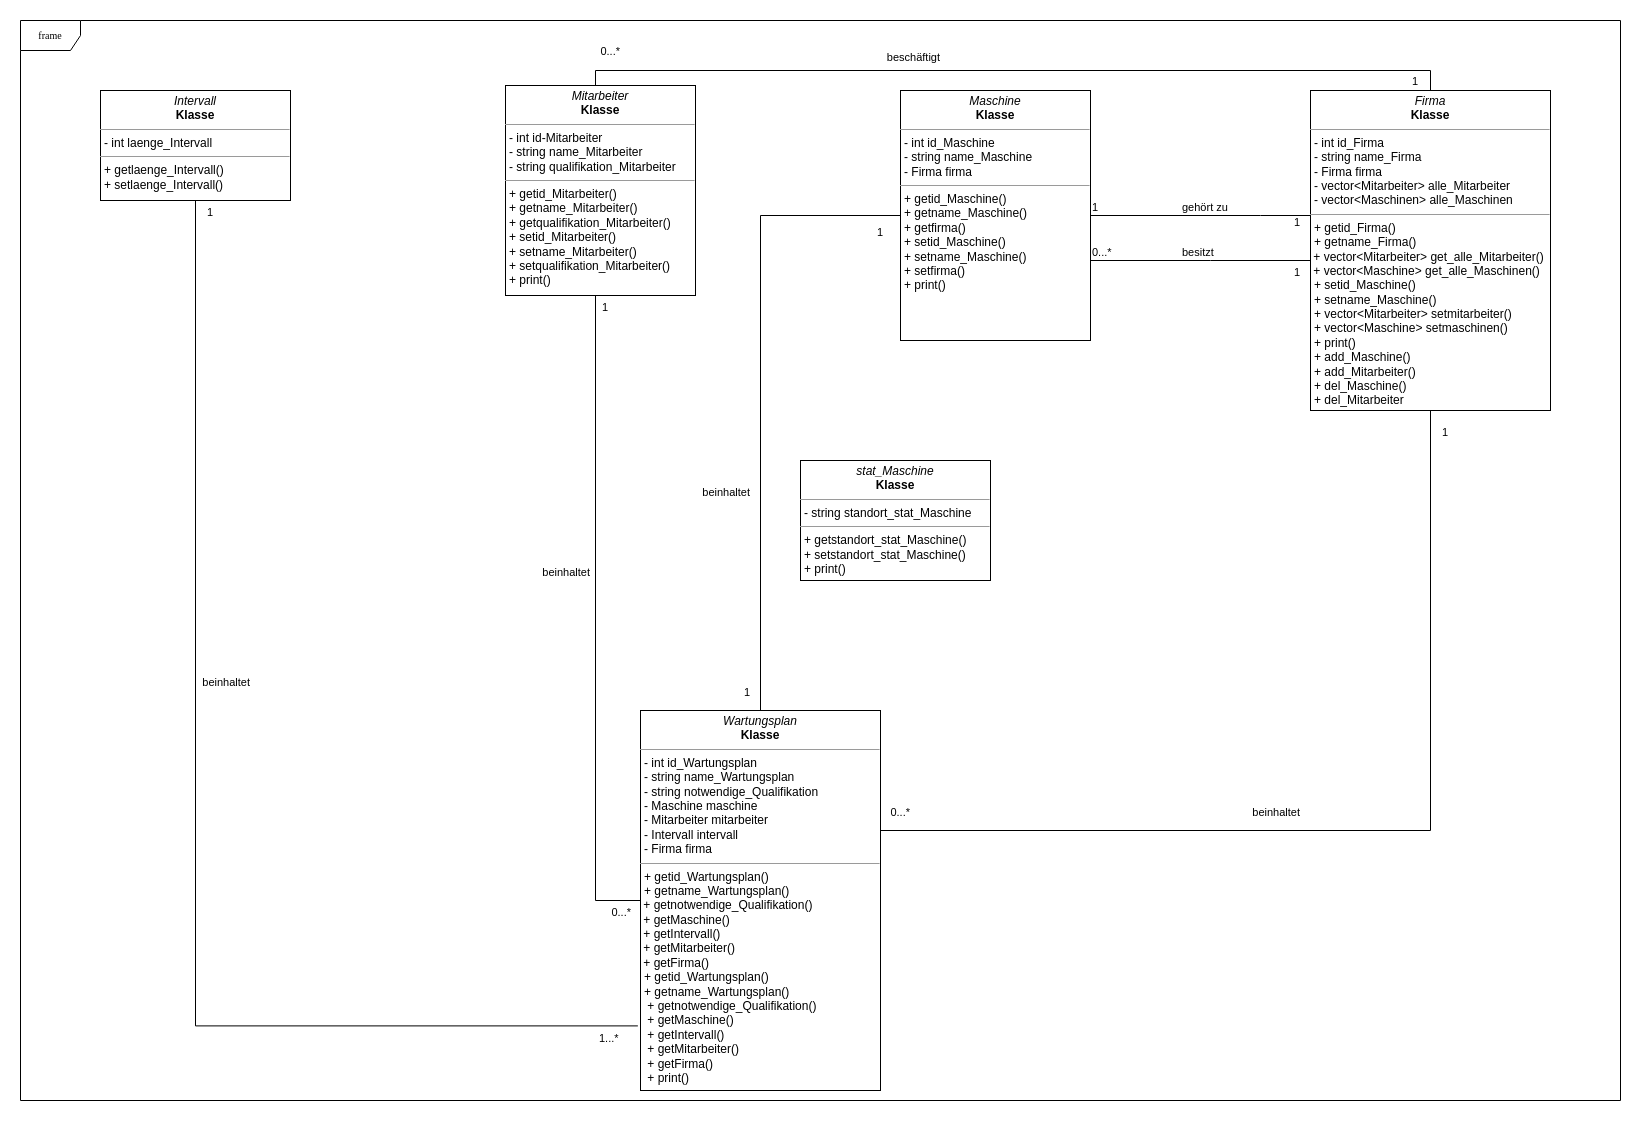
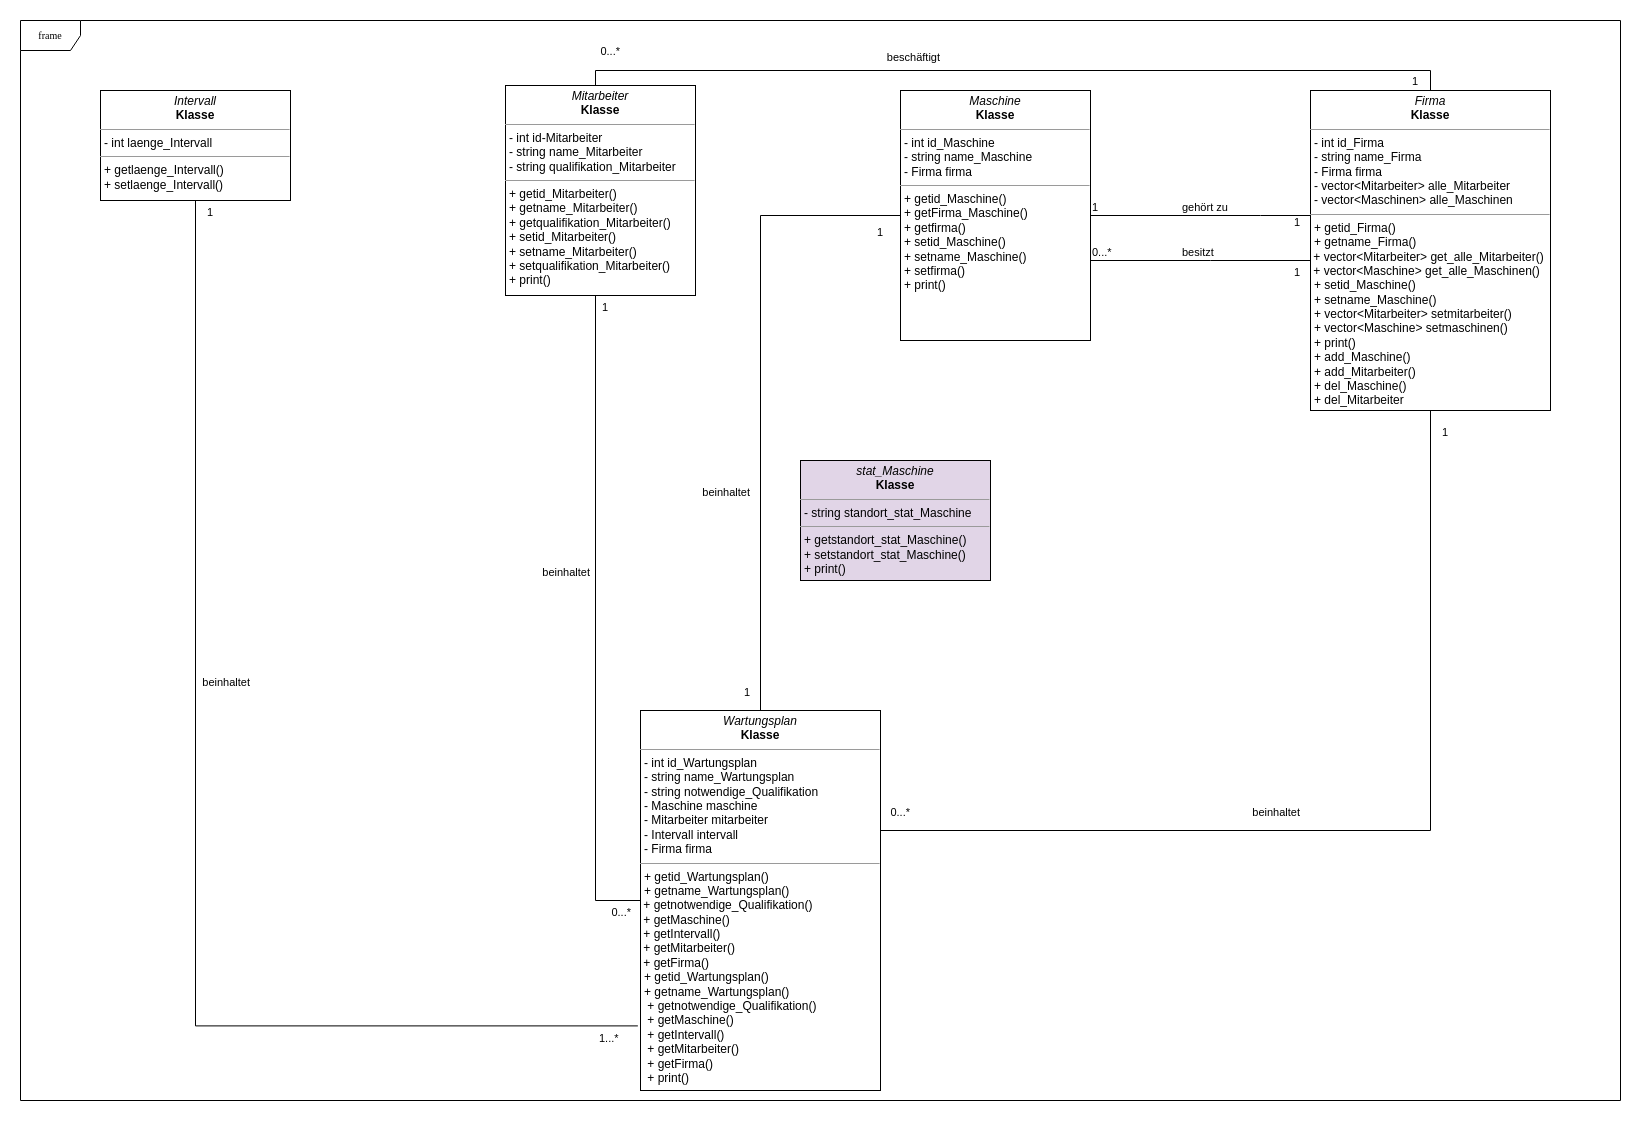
(968, 177) -> (968, 177)
(896, 521) -> (896, 521)
